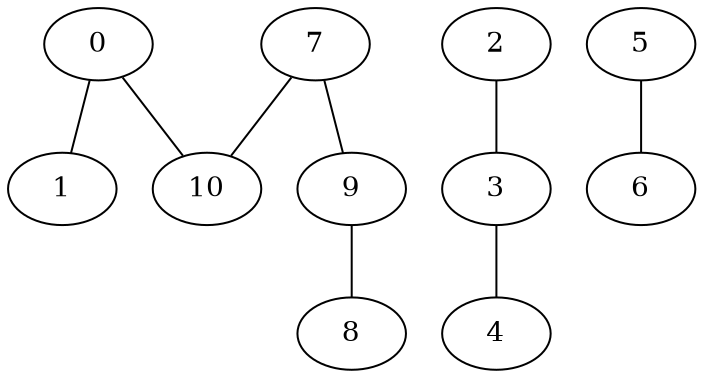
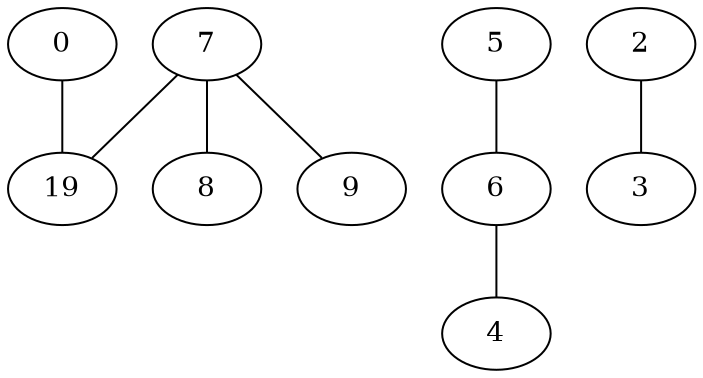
(62, 189) -> none
(207, 189) -> (62, 189)
(352, 261) -> (207, 117)
(496, 261) -> (496, 261)
